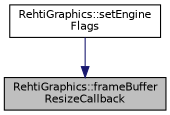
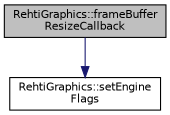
(85, 52) -> (85, 52)
